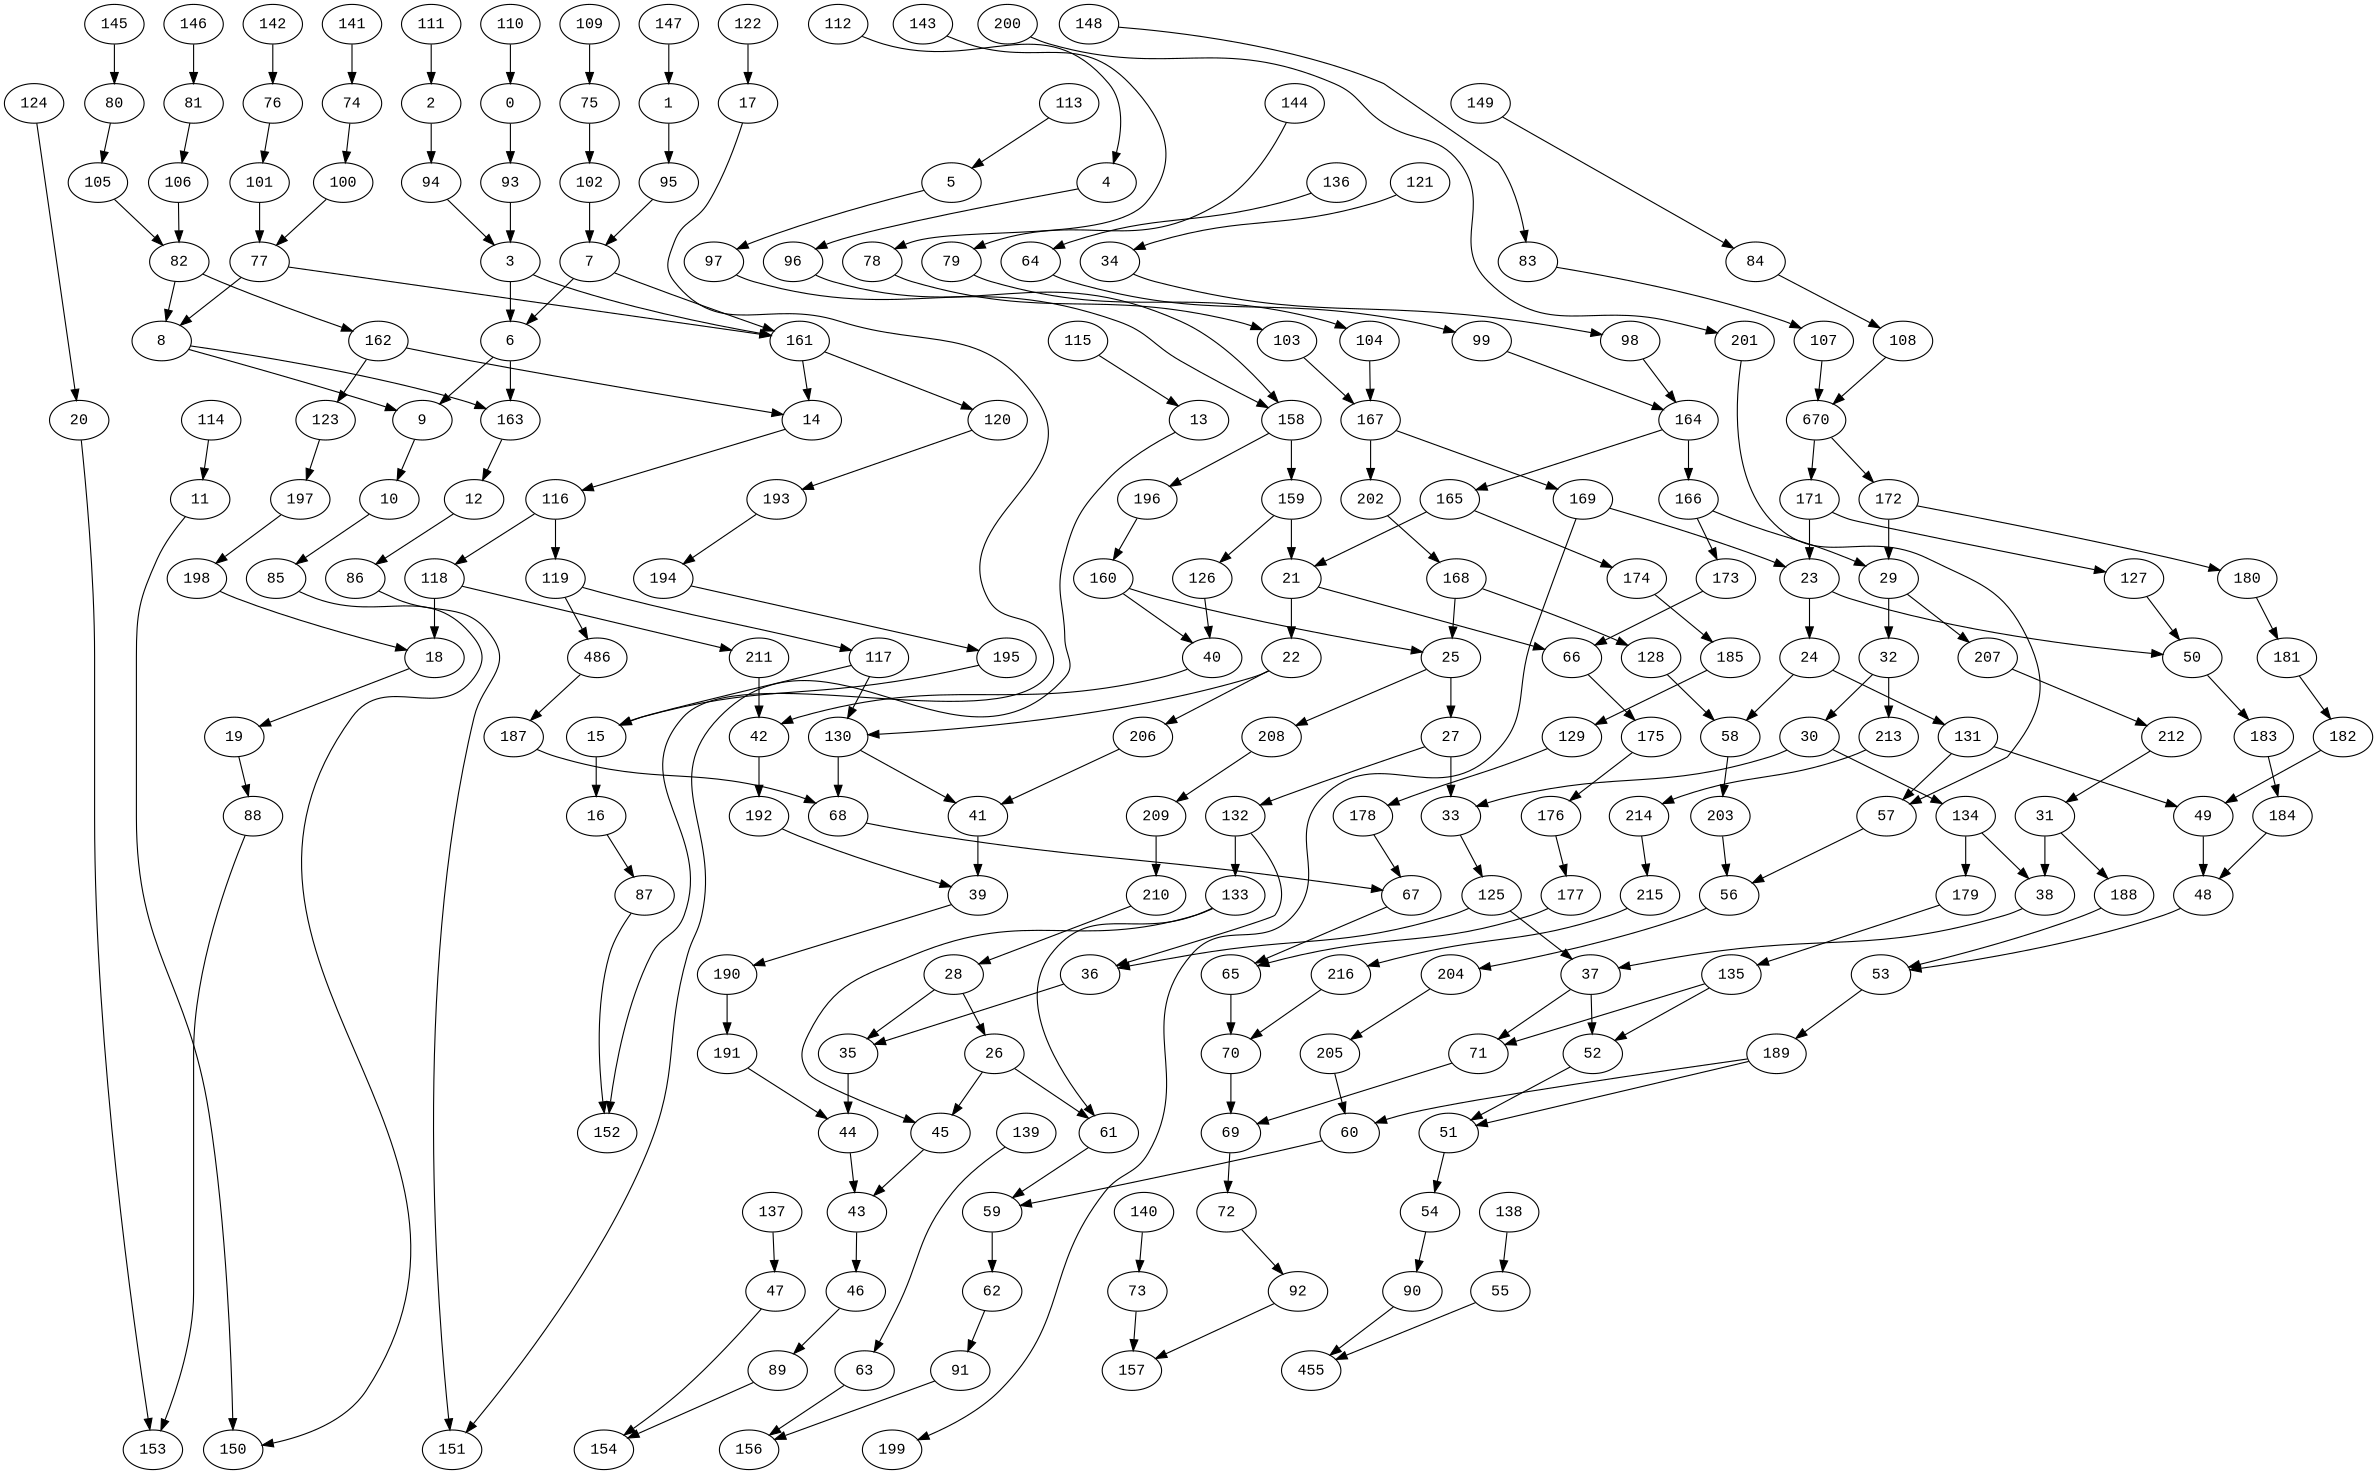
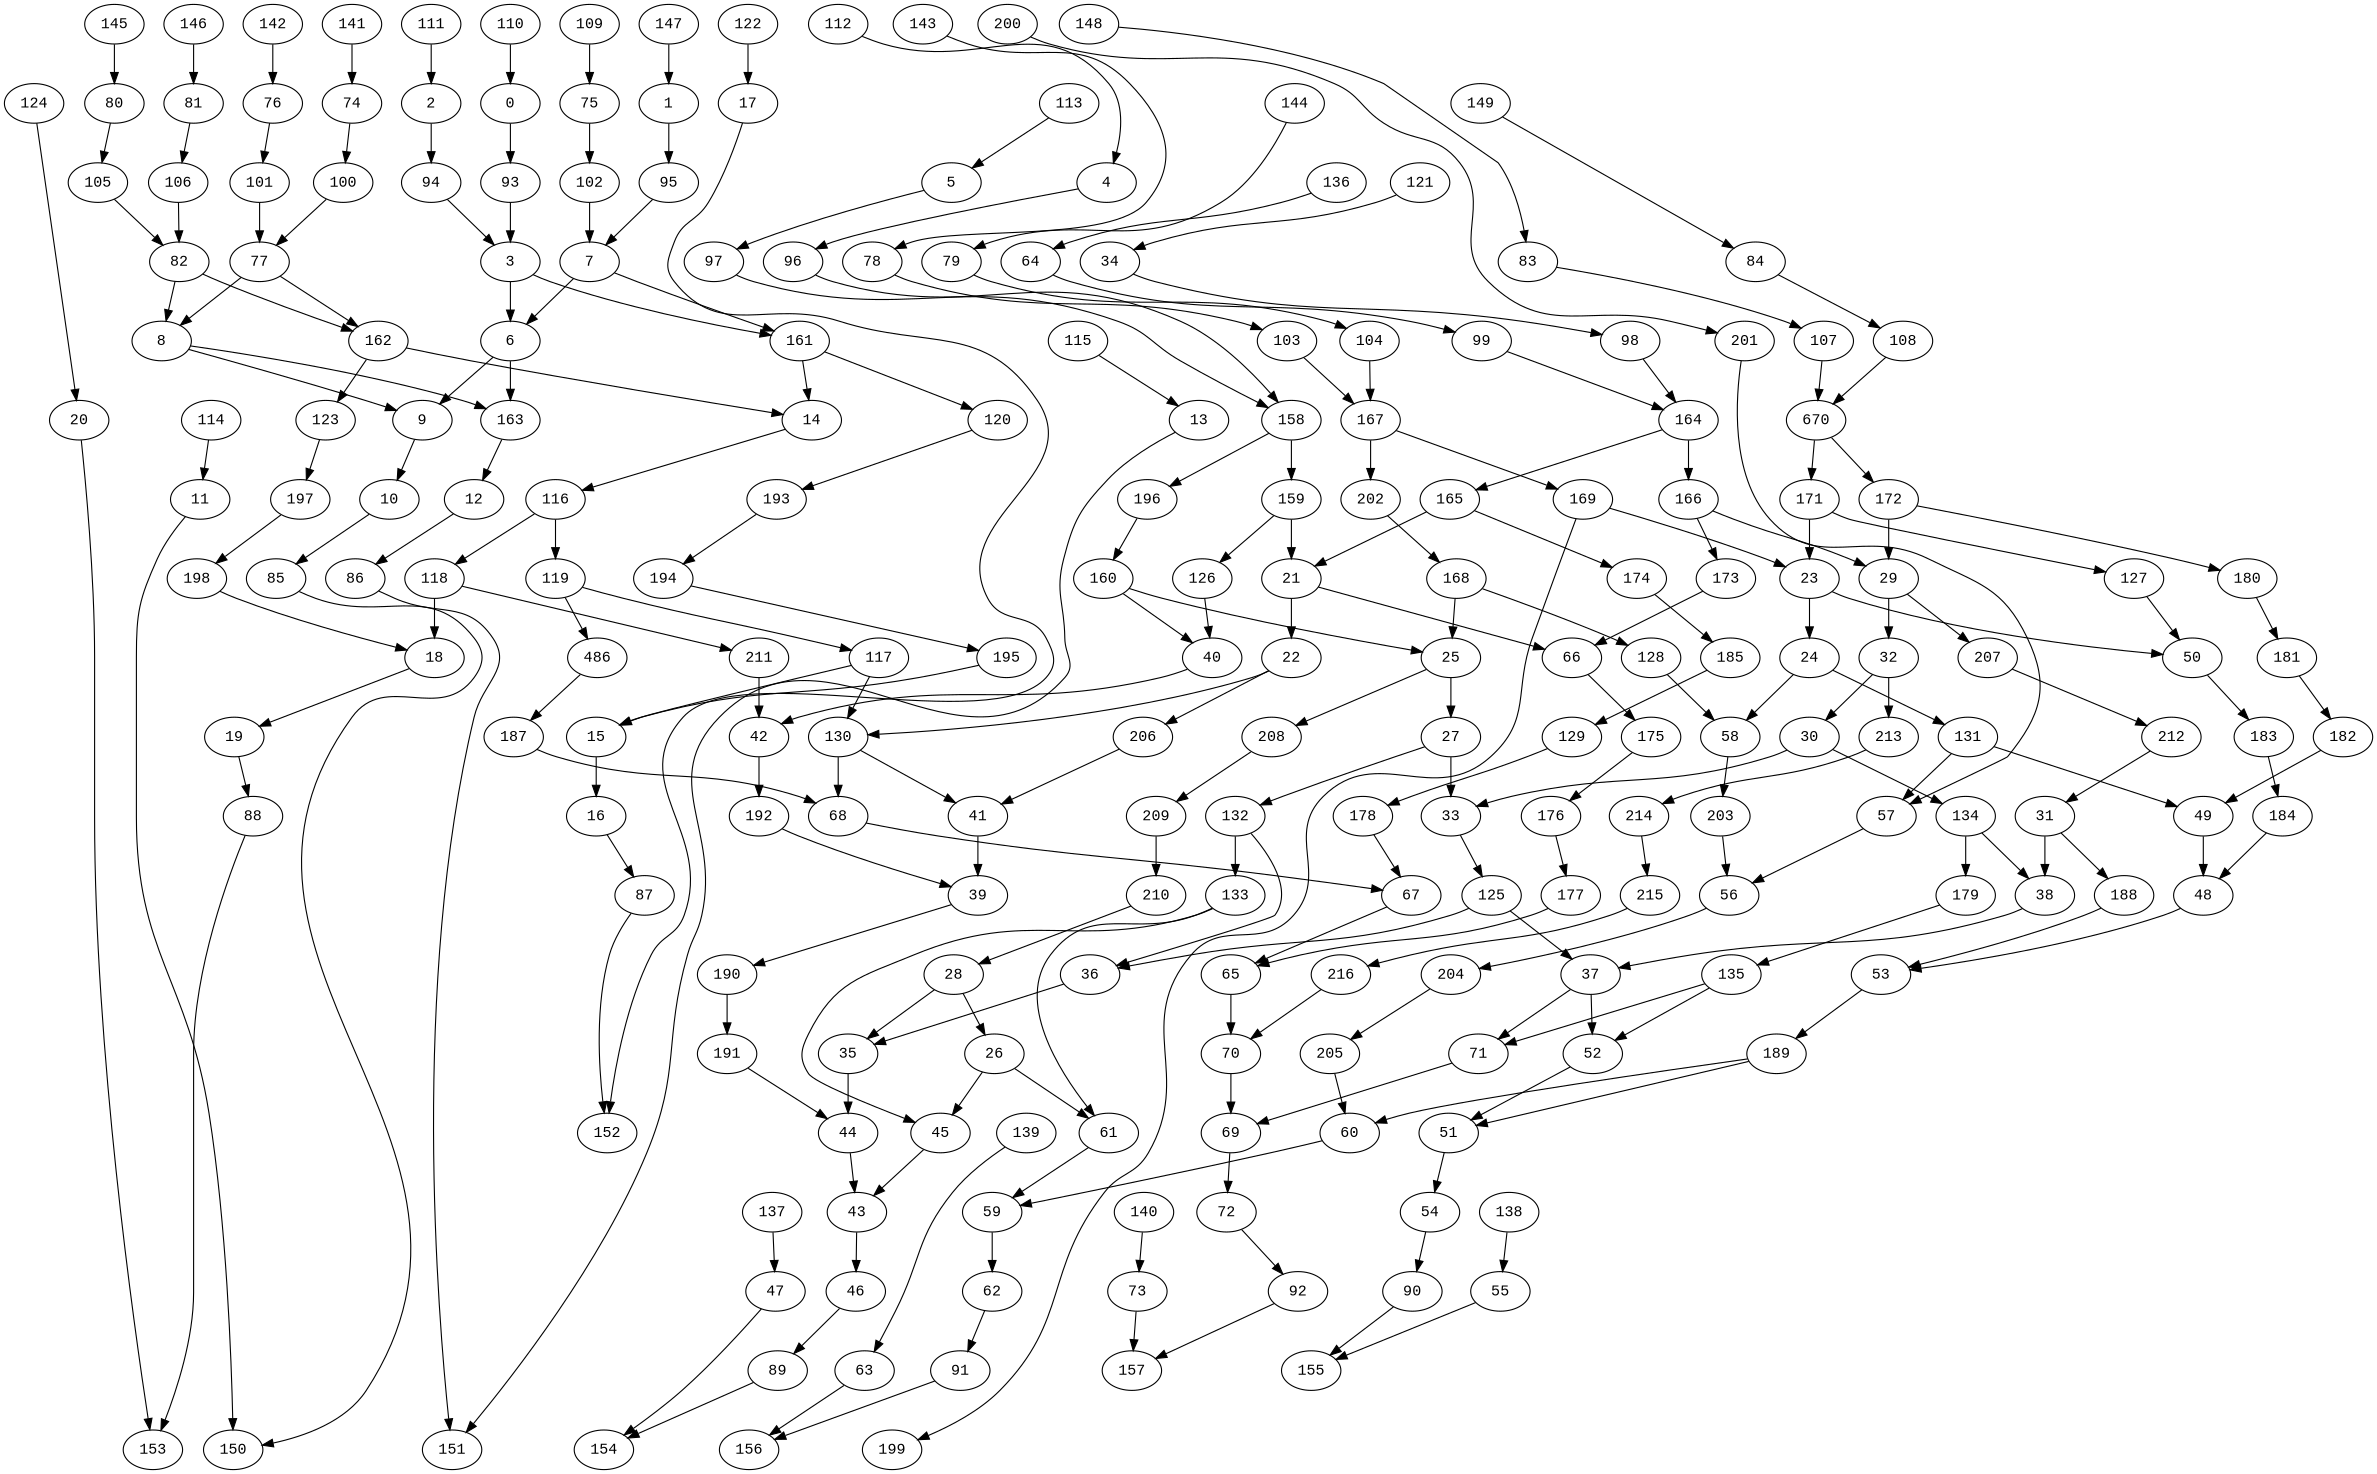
(524, 301) -> (315, 298)
(1311, 1371) -> (1311, 1371)
